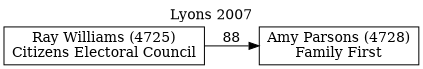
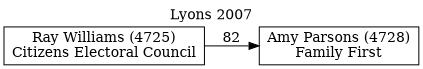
(232, 38) -> (232, 38)
